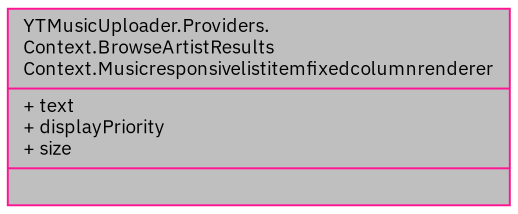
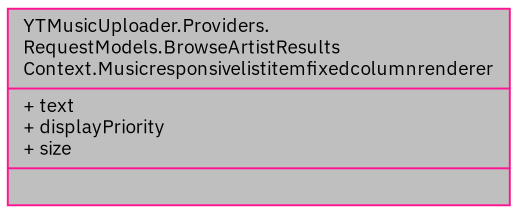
(150, 48) -> (182, 48)
